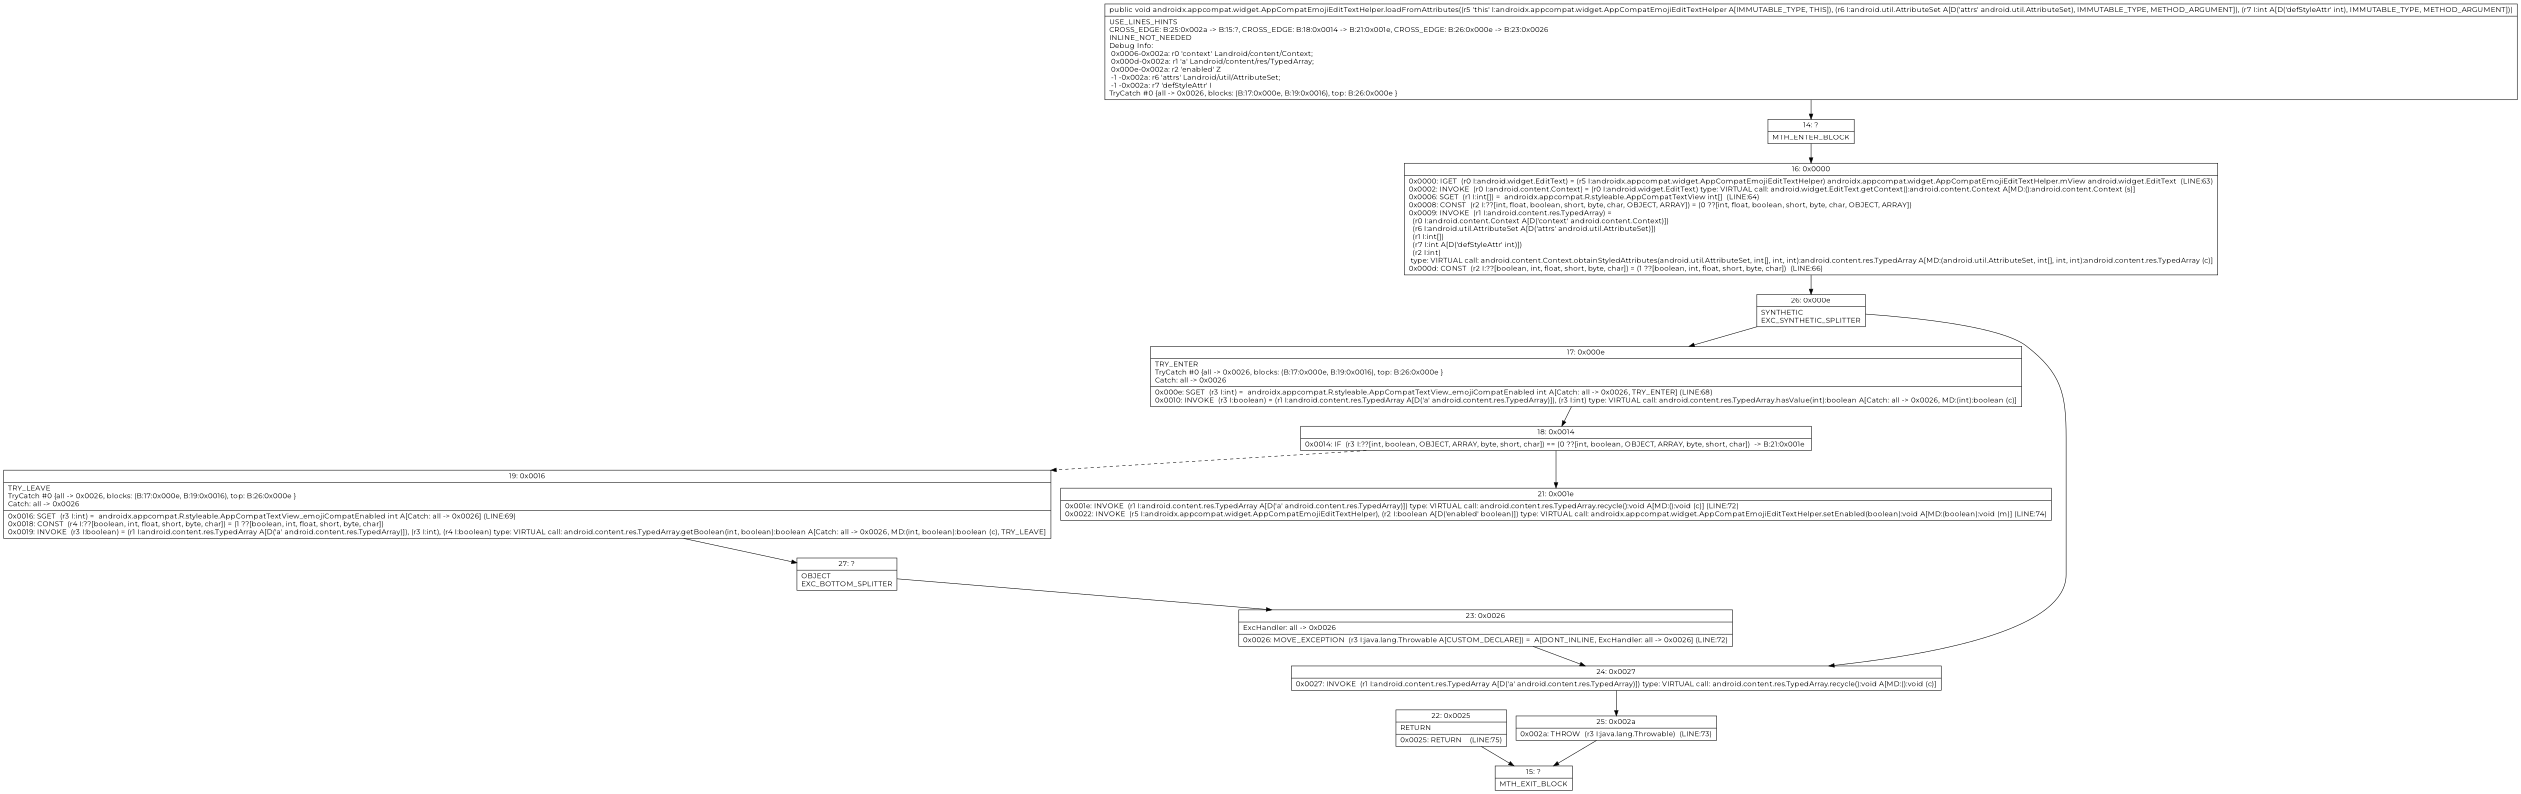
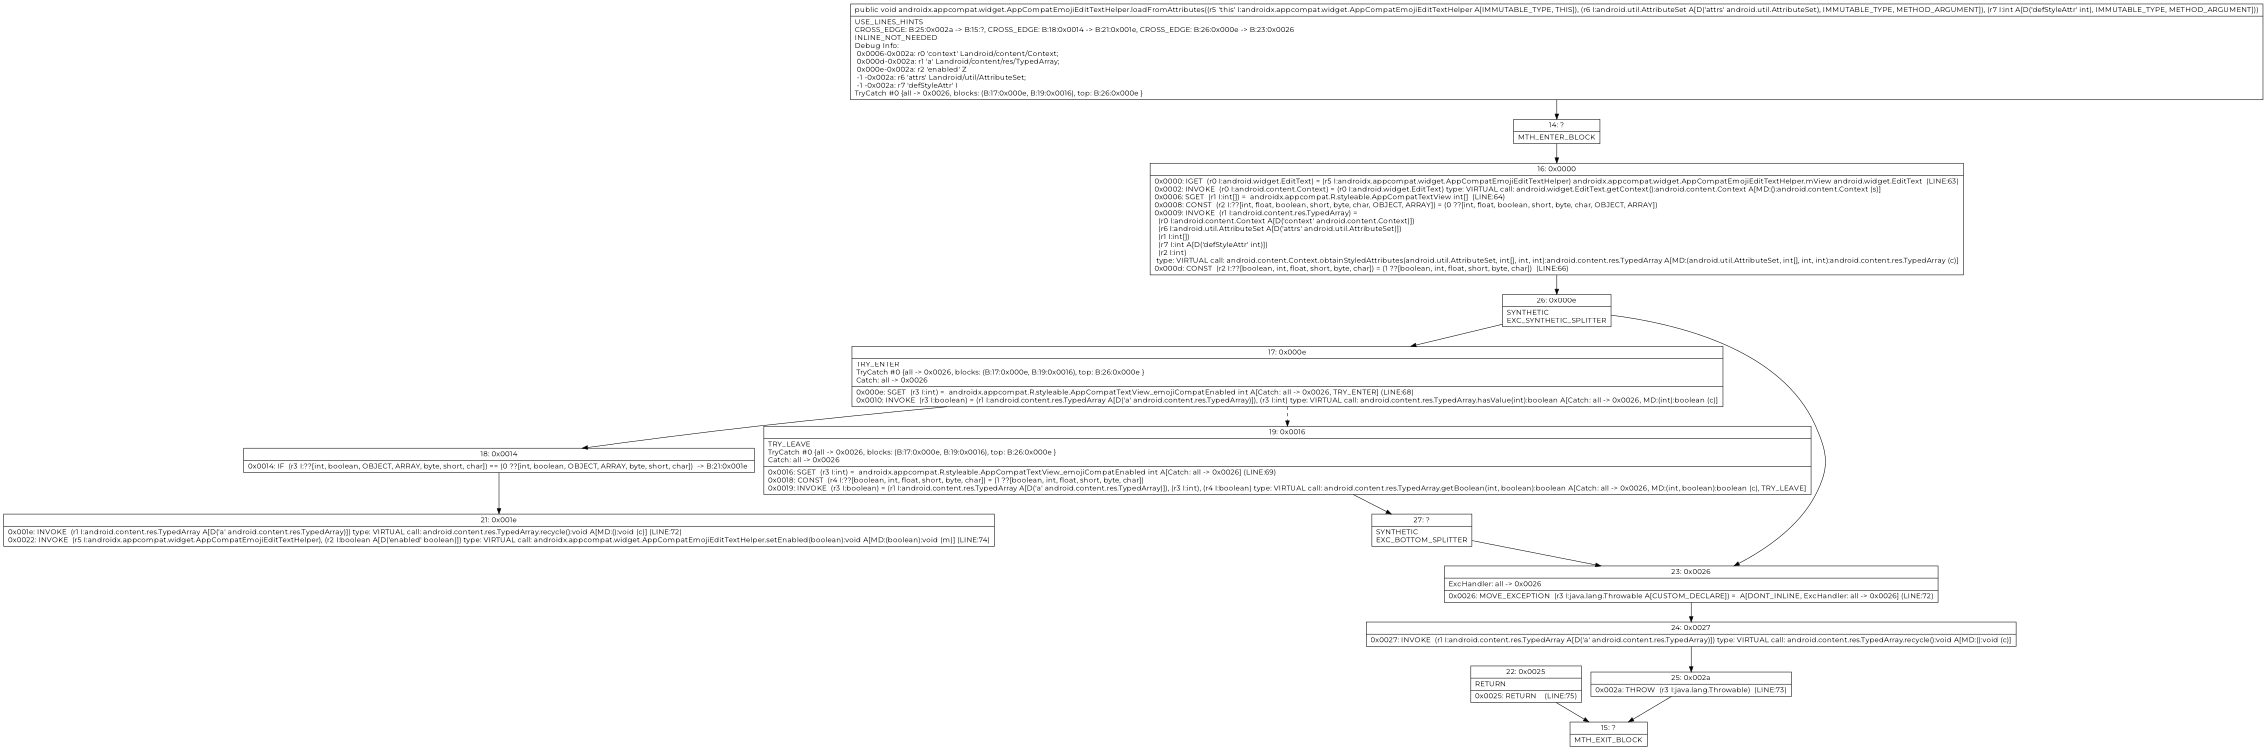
(1211, 460) -> (1287, 414)
(2066, 502) -> (1798, 398)
(816, 576) -> (1397, 532)
